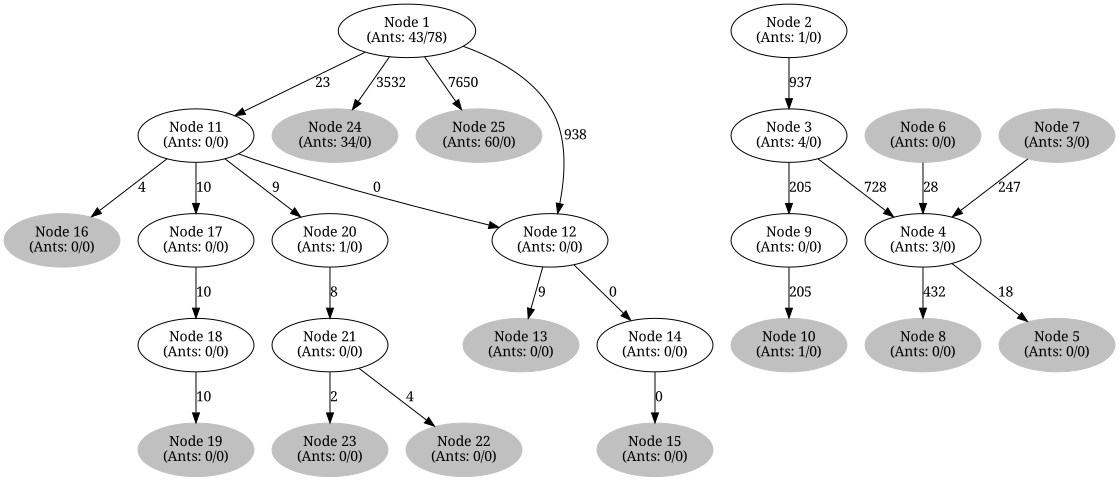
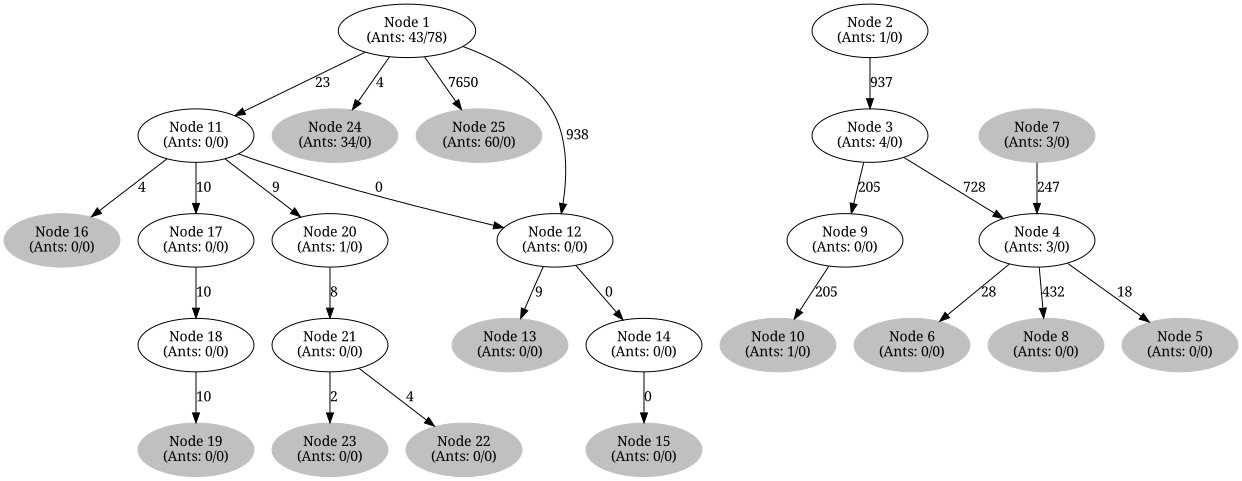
(391, 83) -> (380, 83)
(923, 183) -> (978, 290)
